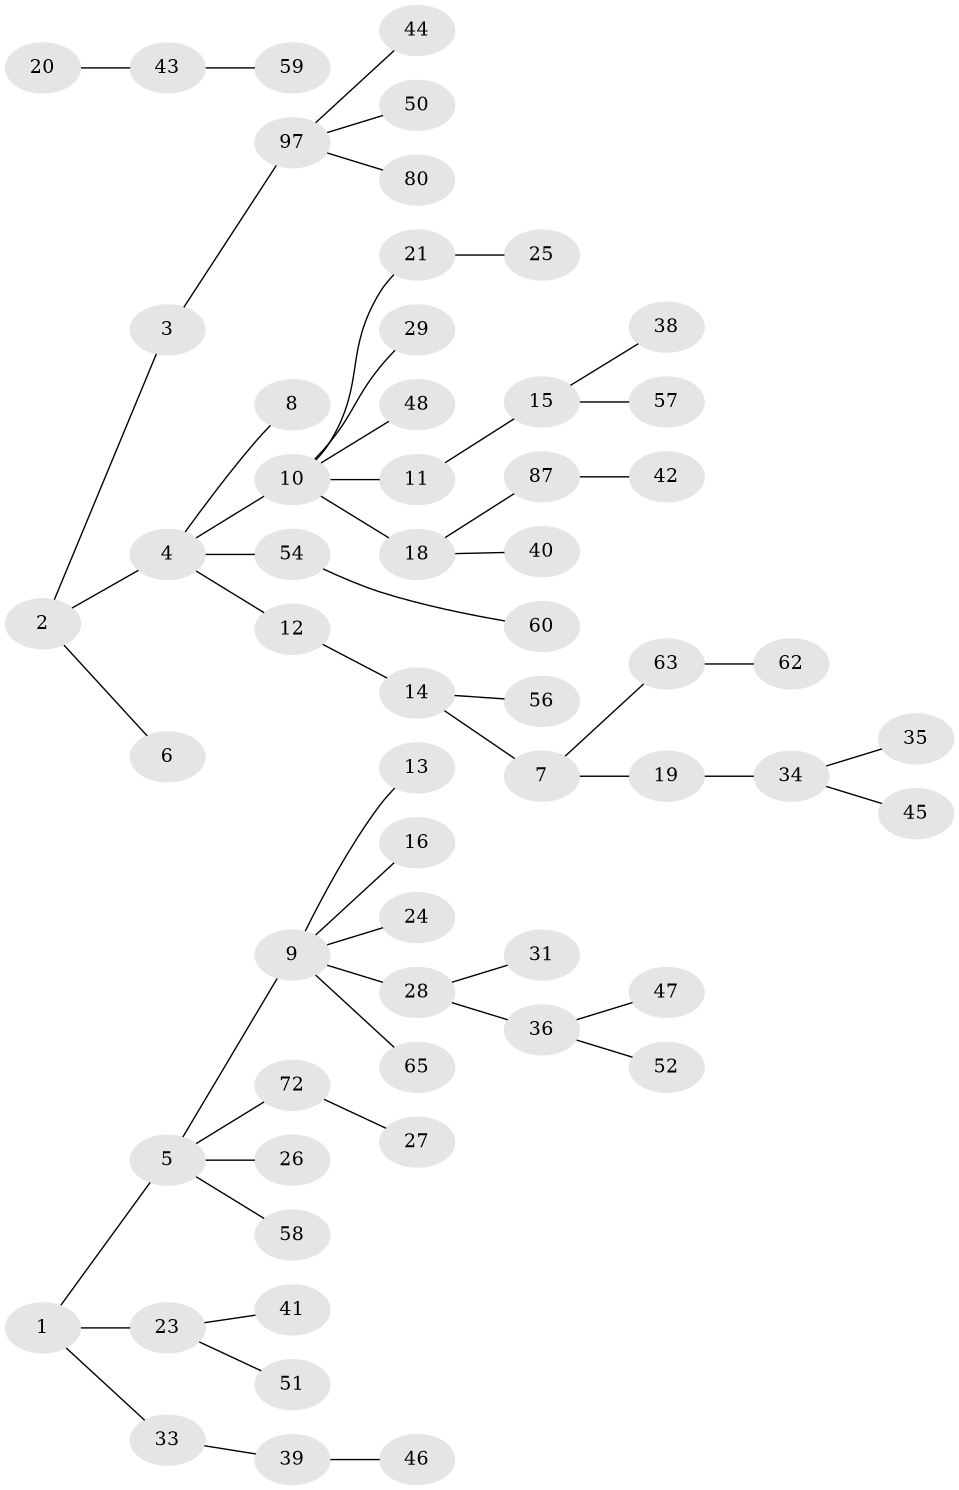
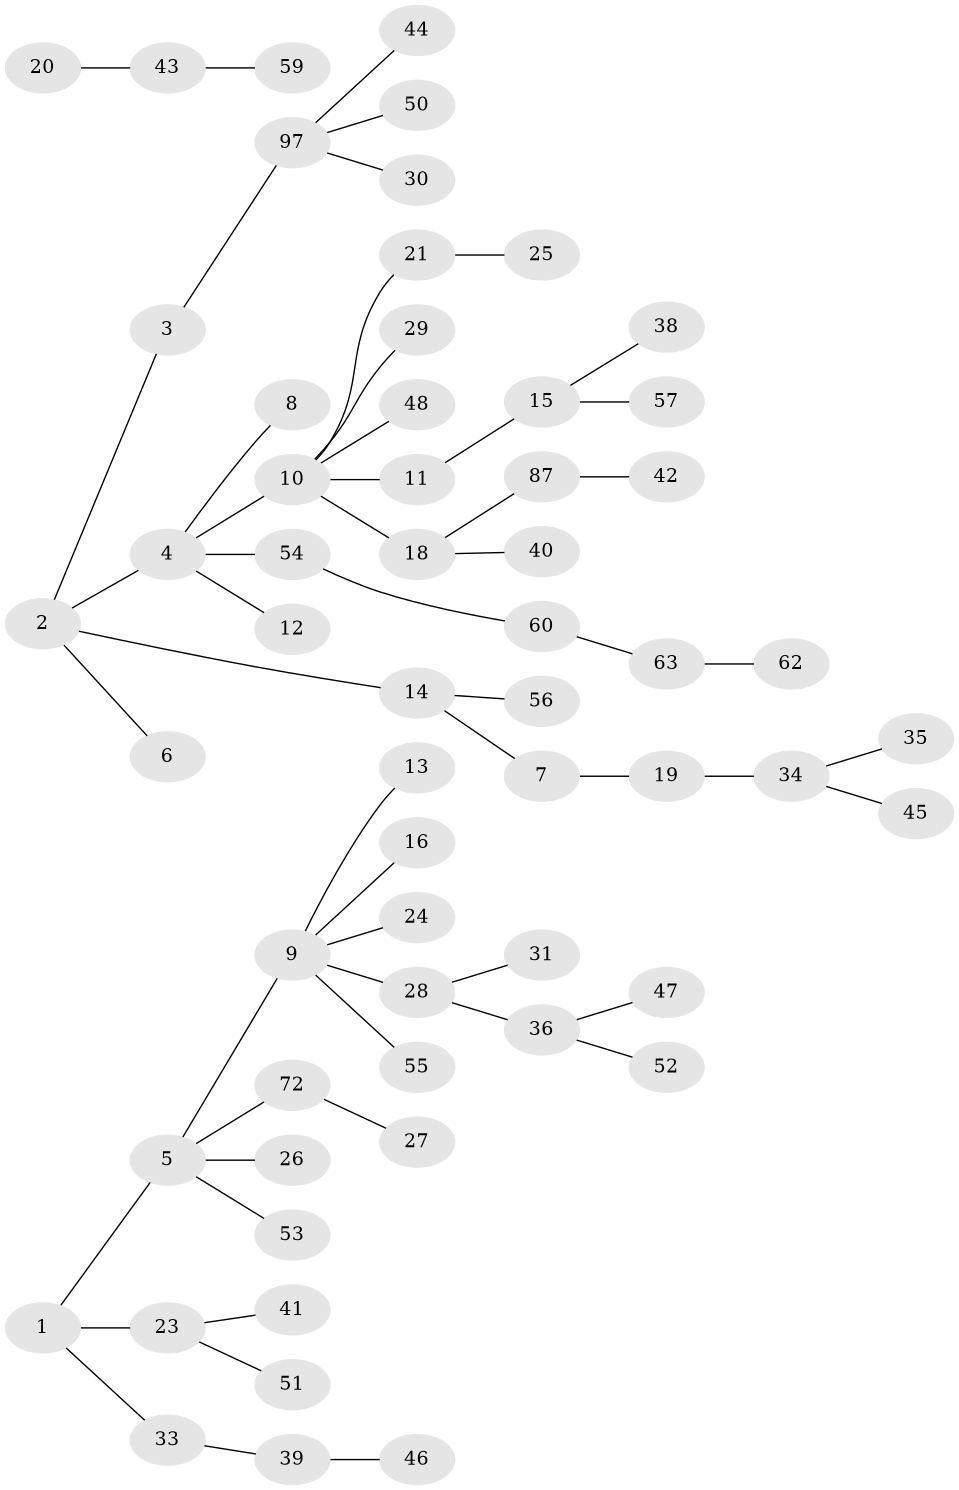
(417, 180) -> (417, 180)
(355, 661) -> (229, 662)
(604, 720) -> (605, 645)
(417, 1067) -> (417, 1067)
(292, 1235) -> (292, 1235)
